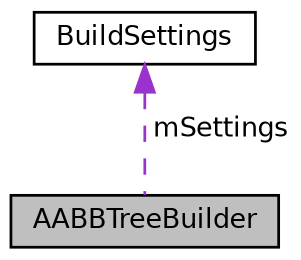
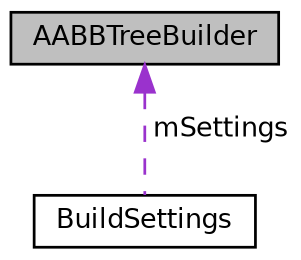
(145, 144) -> (145, 144)
